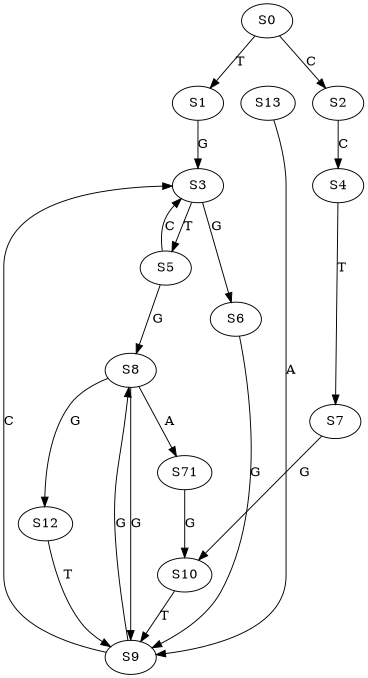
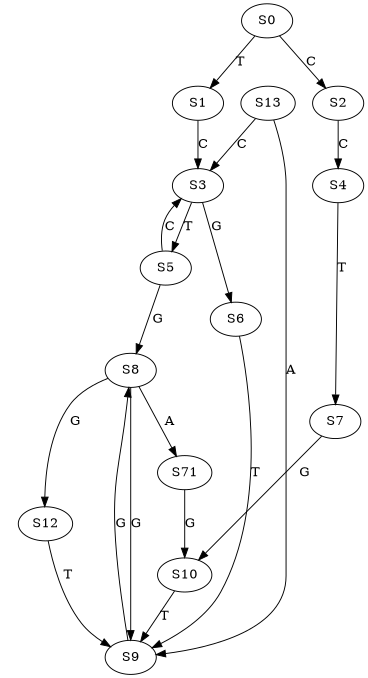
(203, 144) -> (203, 144)
(4, 392) -> (236, 141)
(256, 473) -> (256, 473)
